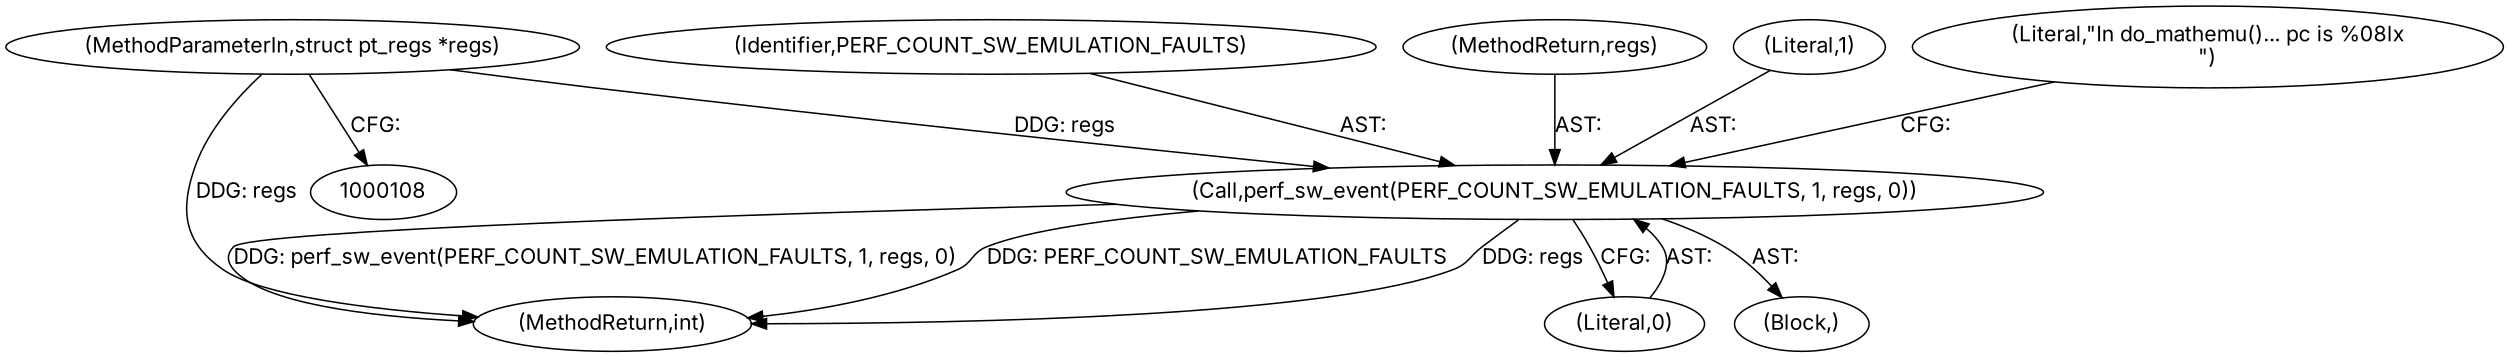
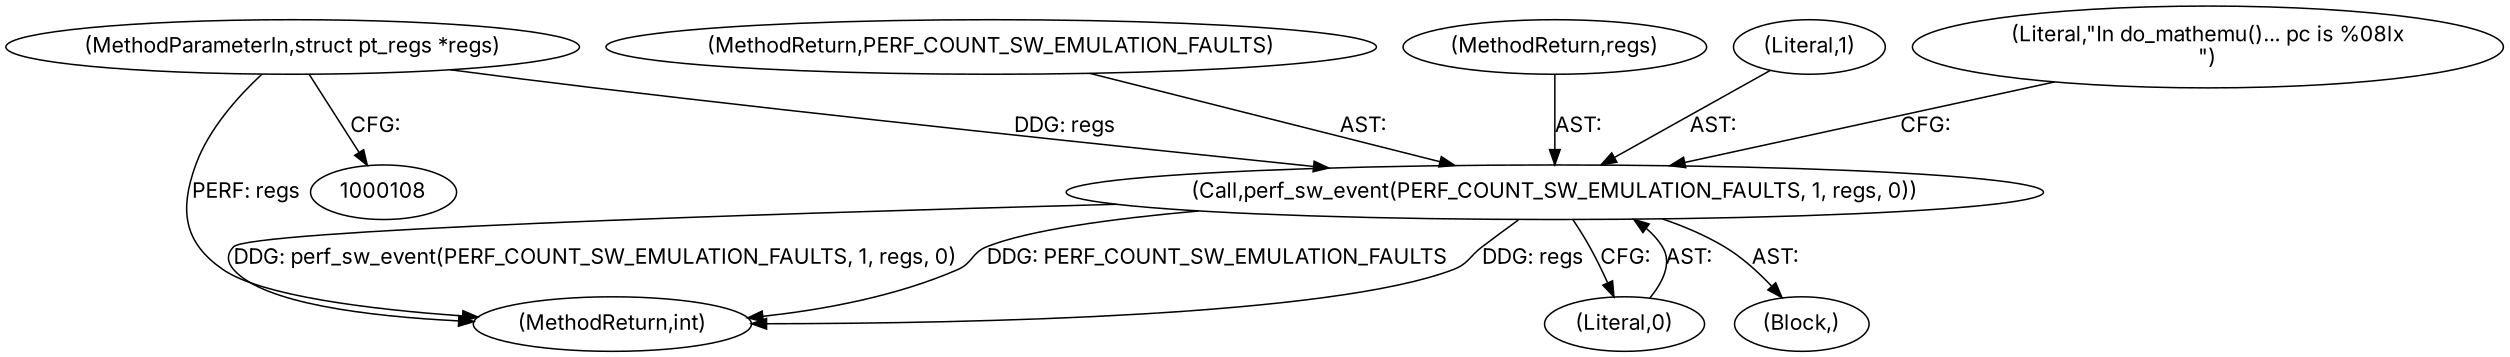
(991, 47) -> (991, 47)
(246, 192) -> (246, 192)
